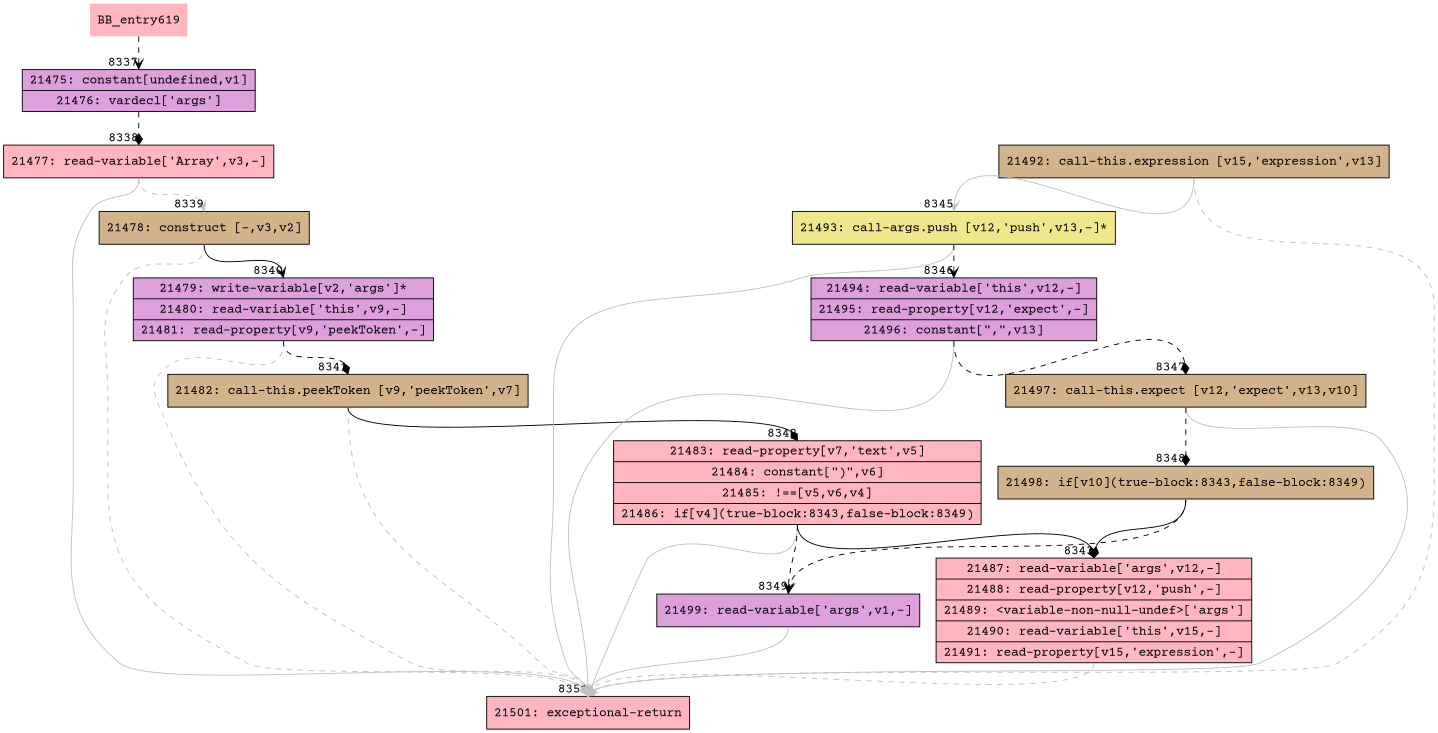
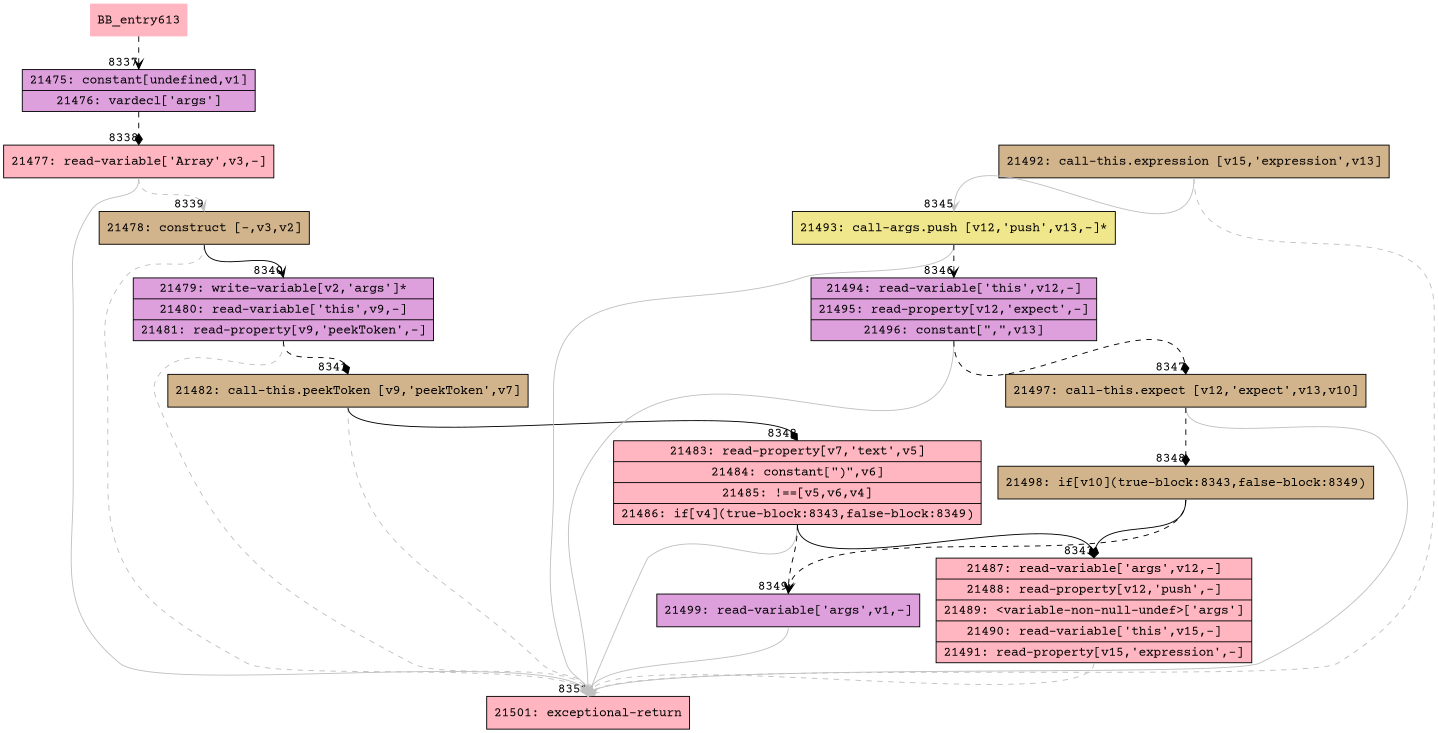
(139, 20) -> (139, 20)
